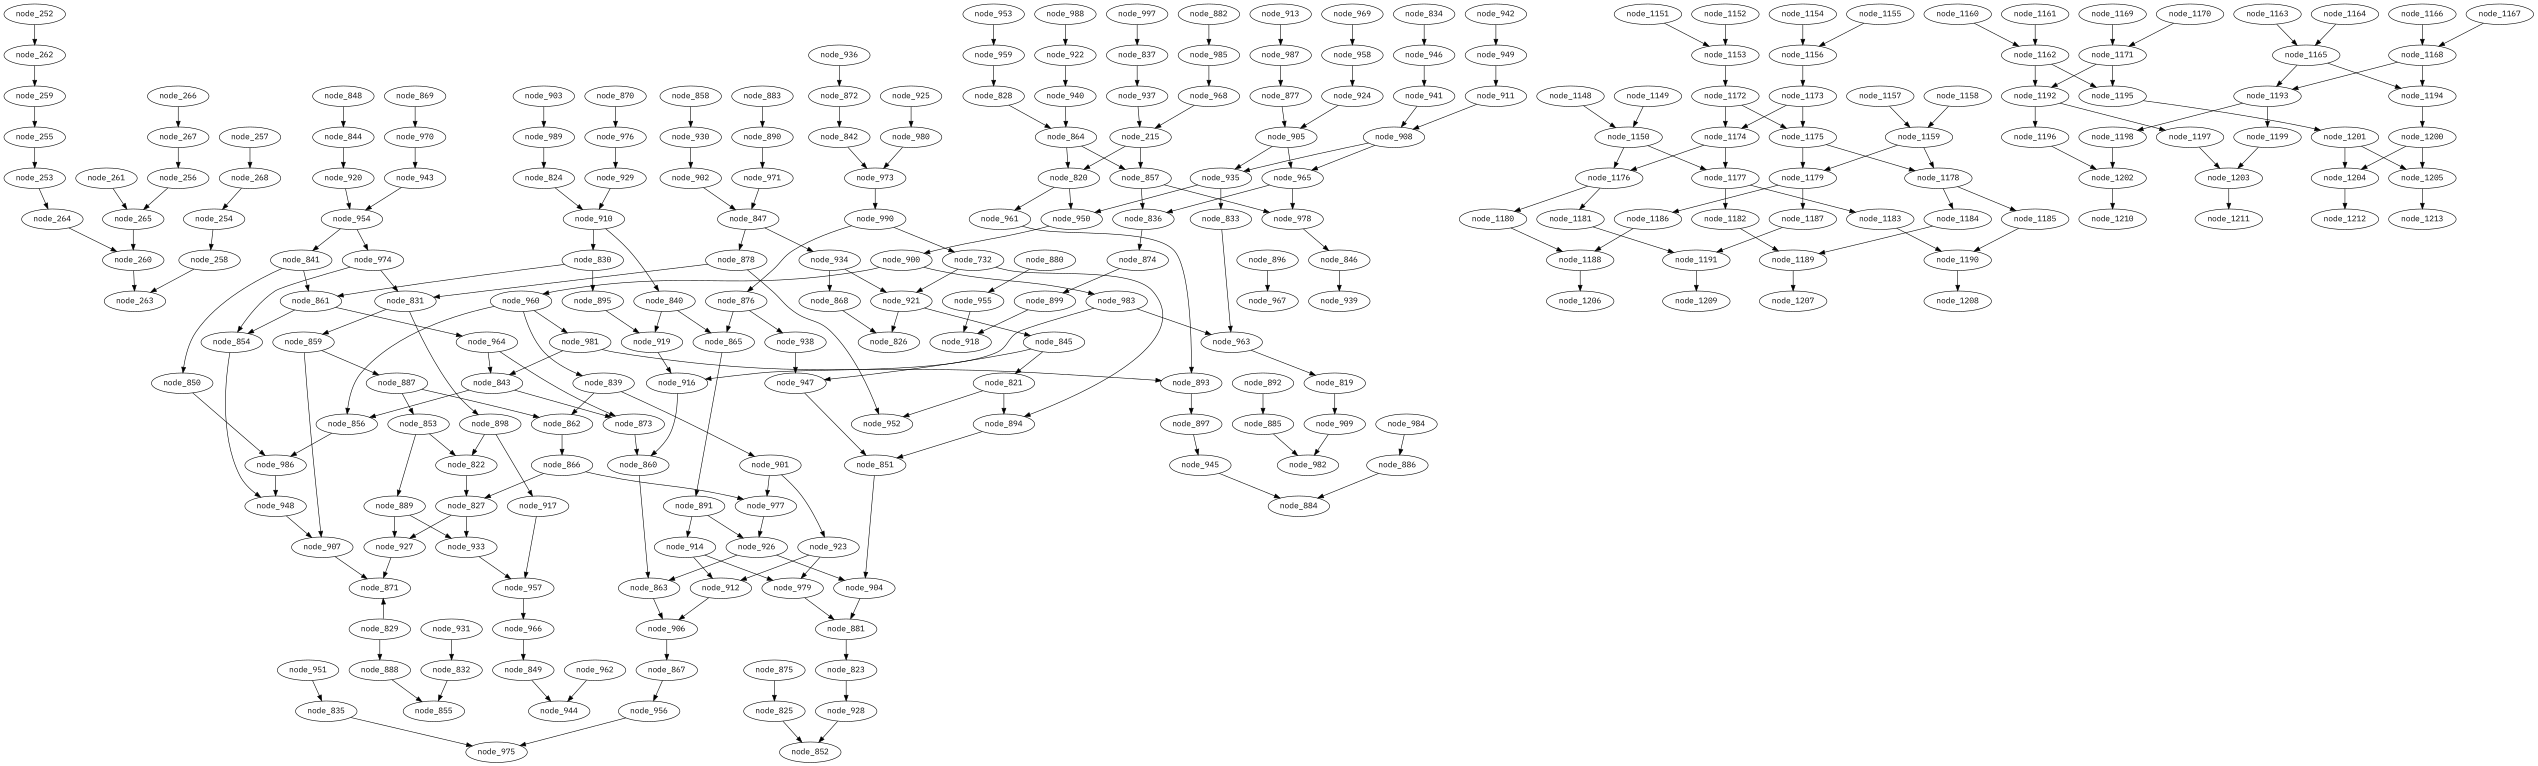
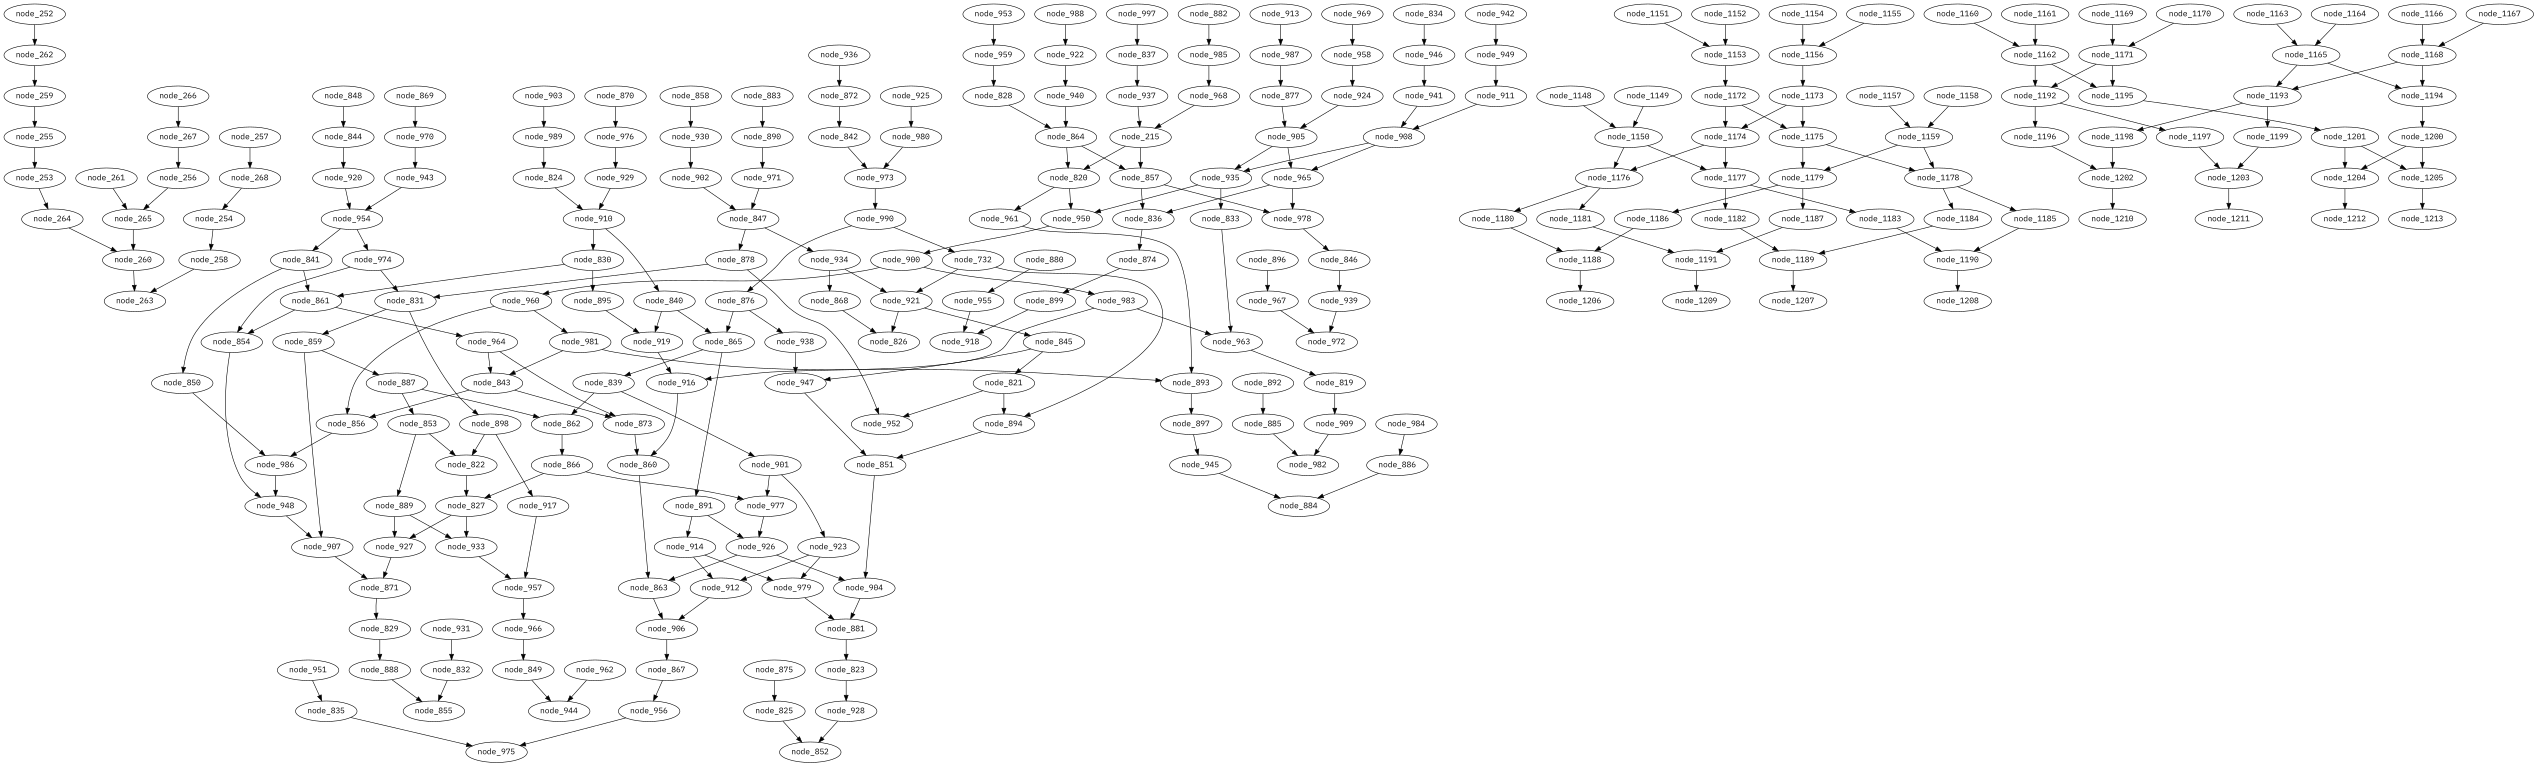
none -> (1327, 342)
(542, 350) -> (659, 364)
(384, 612) -> (376, 606)
